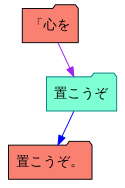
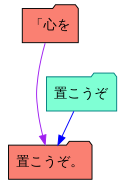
(64, 56) -> (37, 89)
